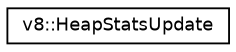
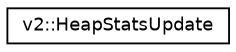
(118, 26) -> (118, 26)
